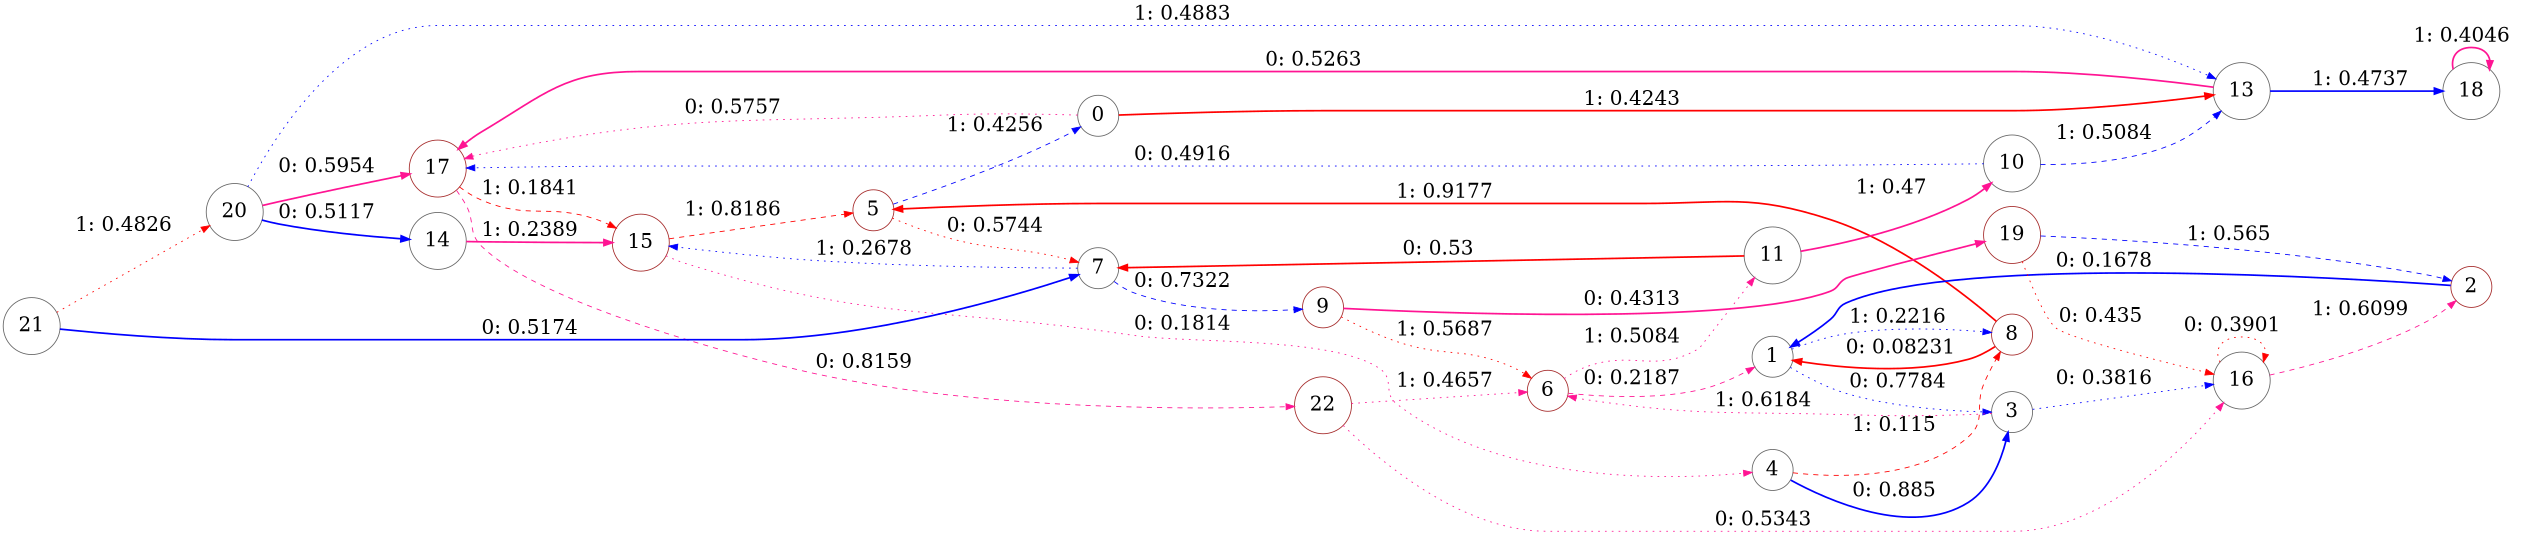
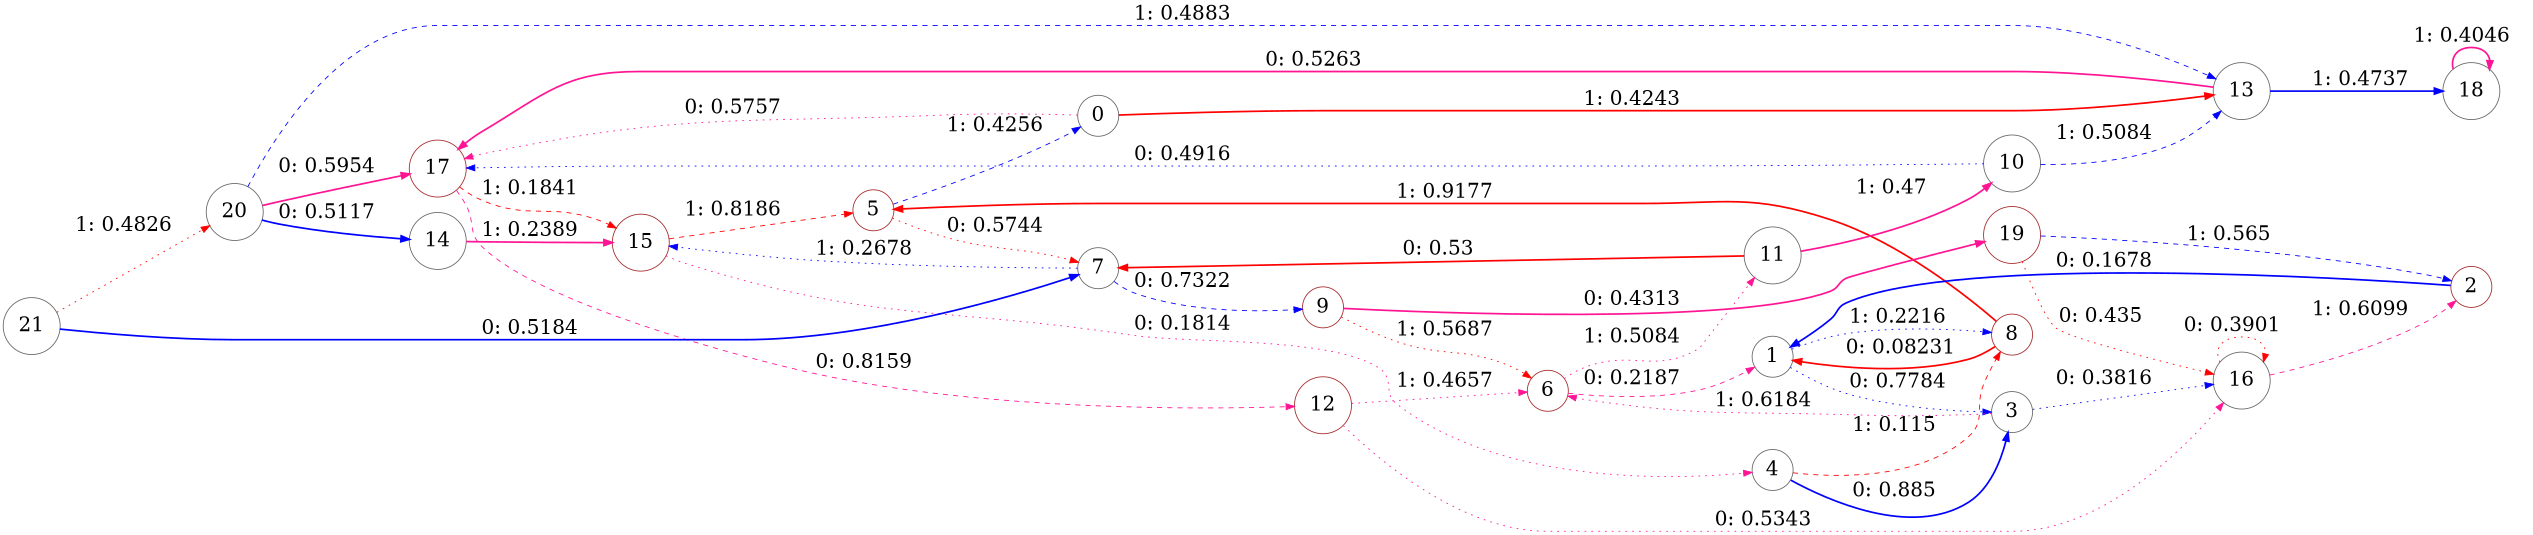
(1196, 26) -> (1196, 26)
(539, 329) -> (539, 329)
(1323, 405) -> (1323, 405)
